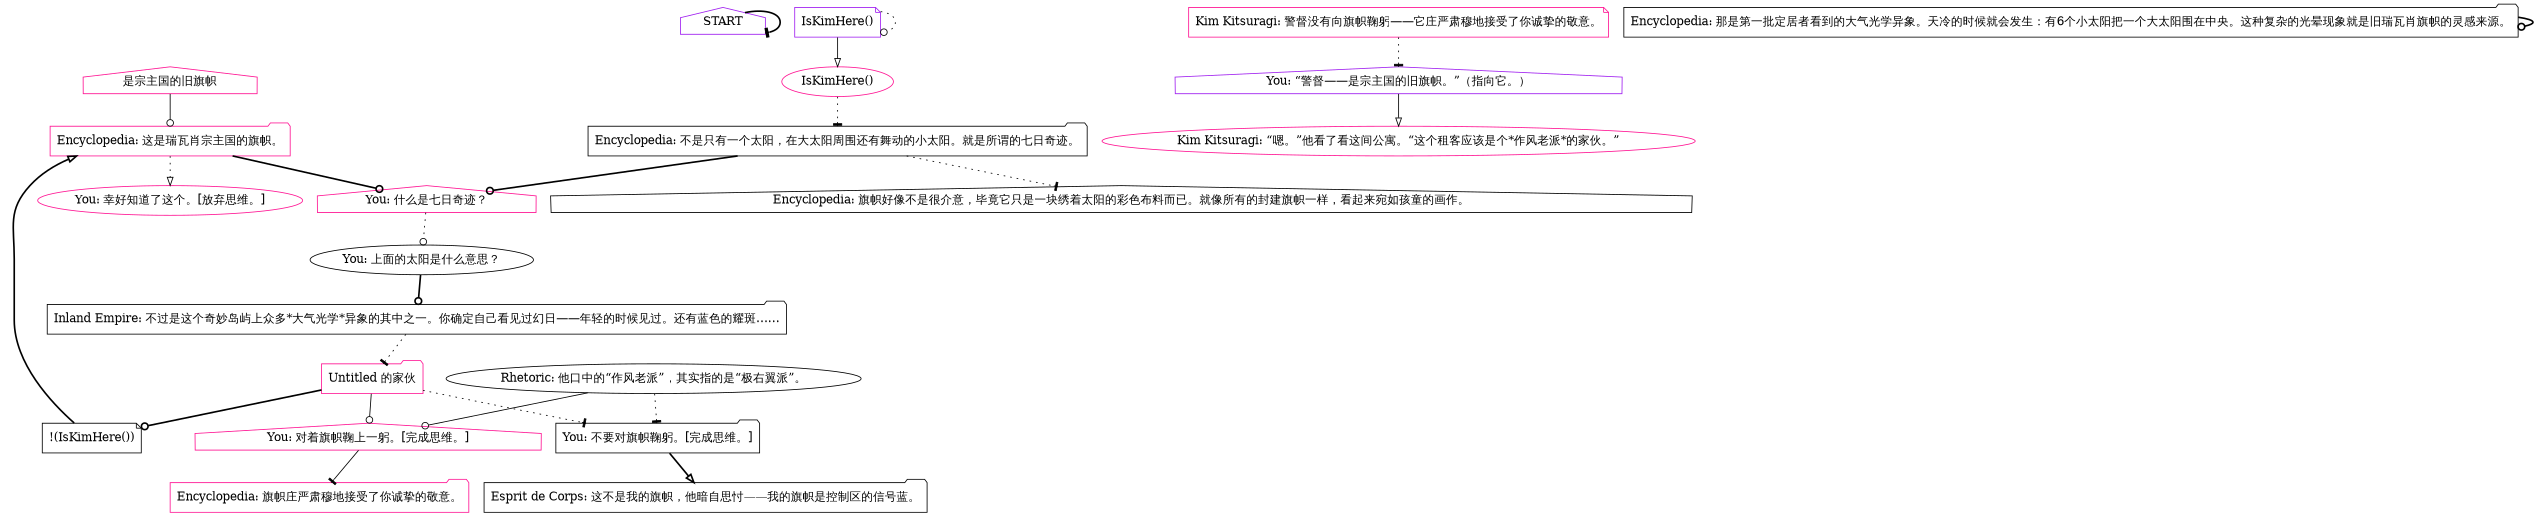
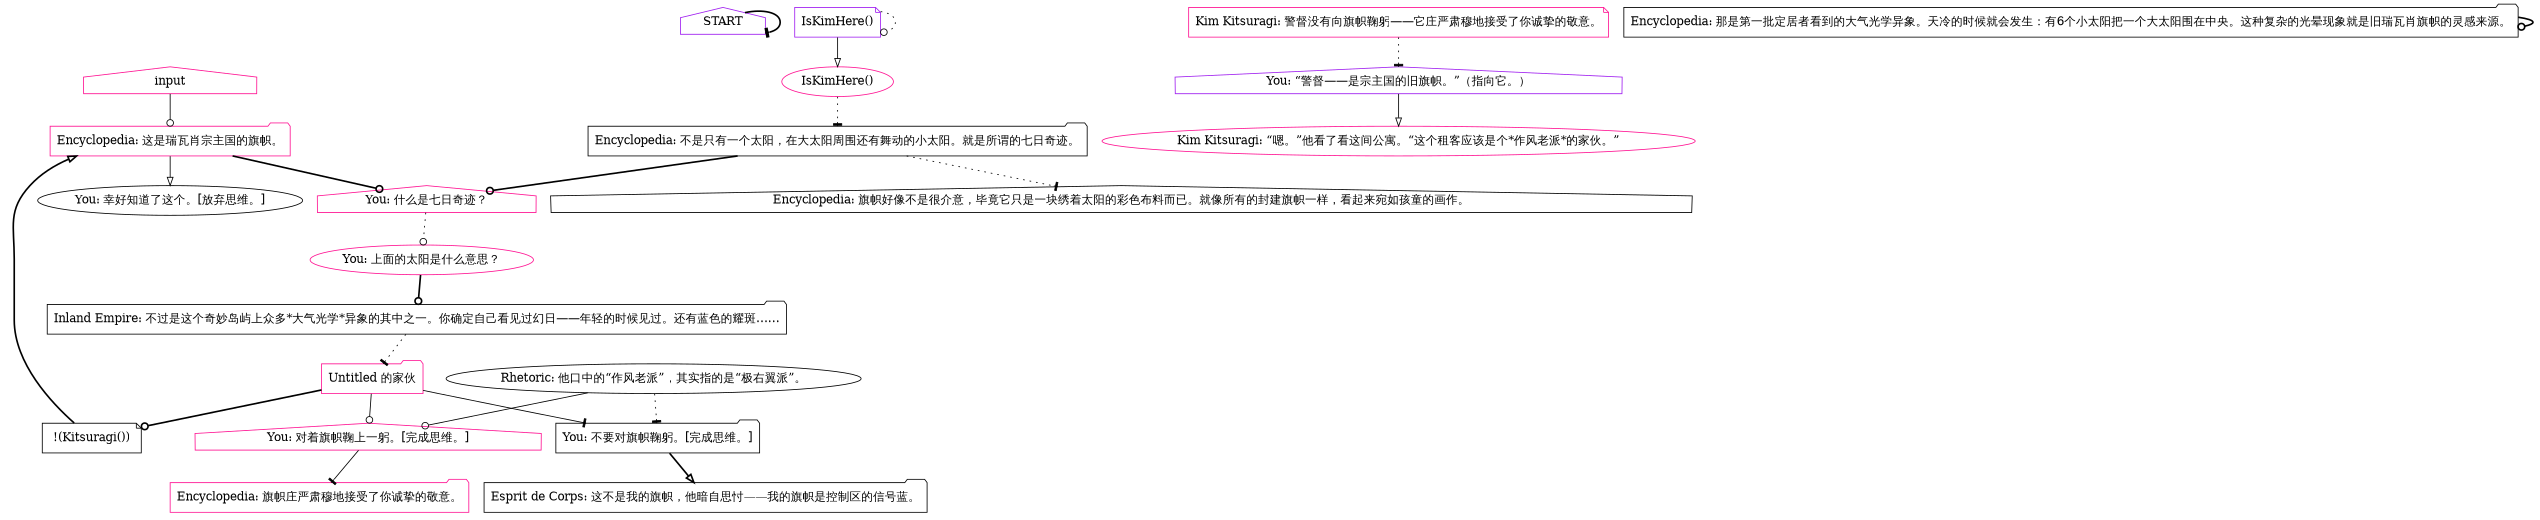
(170, 82) -> (170, 82)
(170, 167) -> (170, 167)
(170, 200) -> (170, 200)
(422, 260) -> (422, 260)
(499, 406) -> (499, 406)
(92, 438) -> (92, 438)
